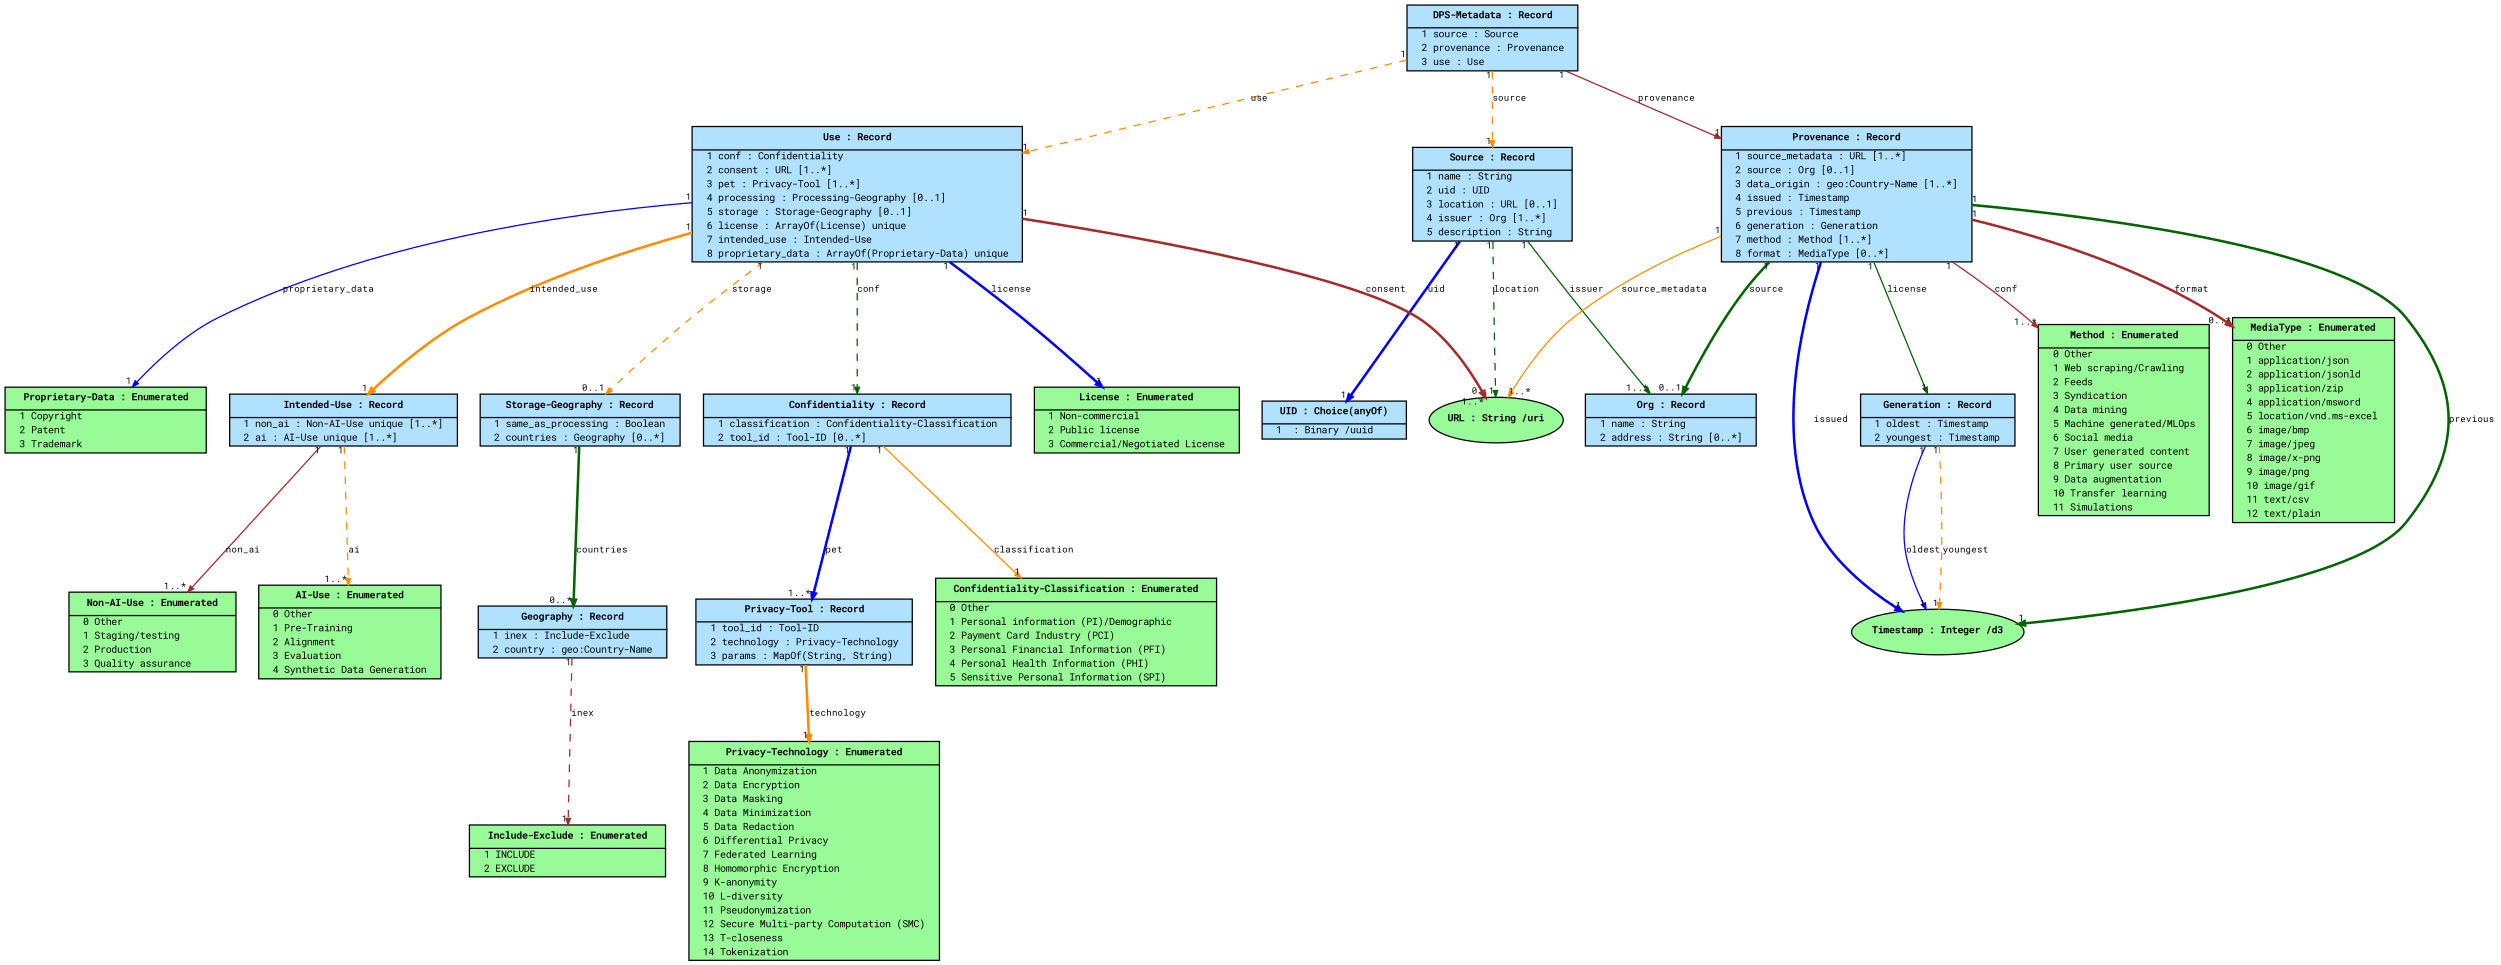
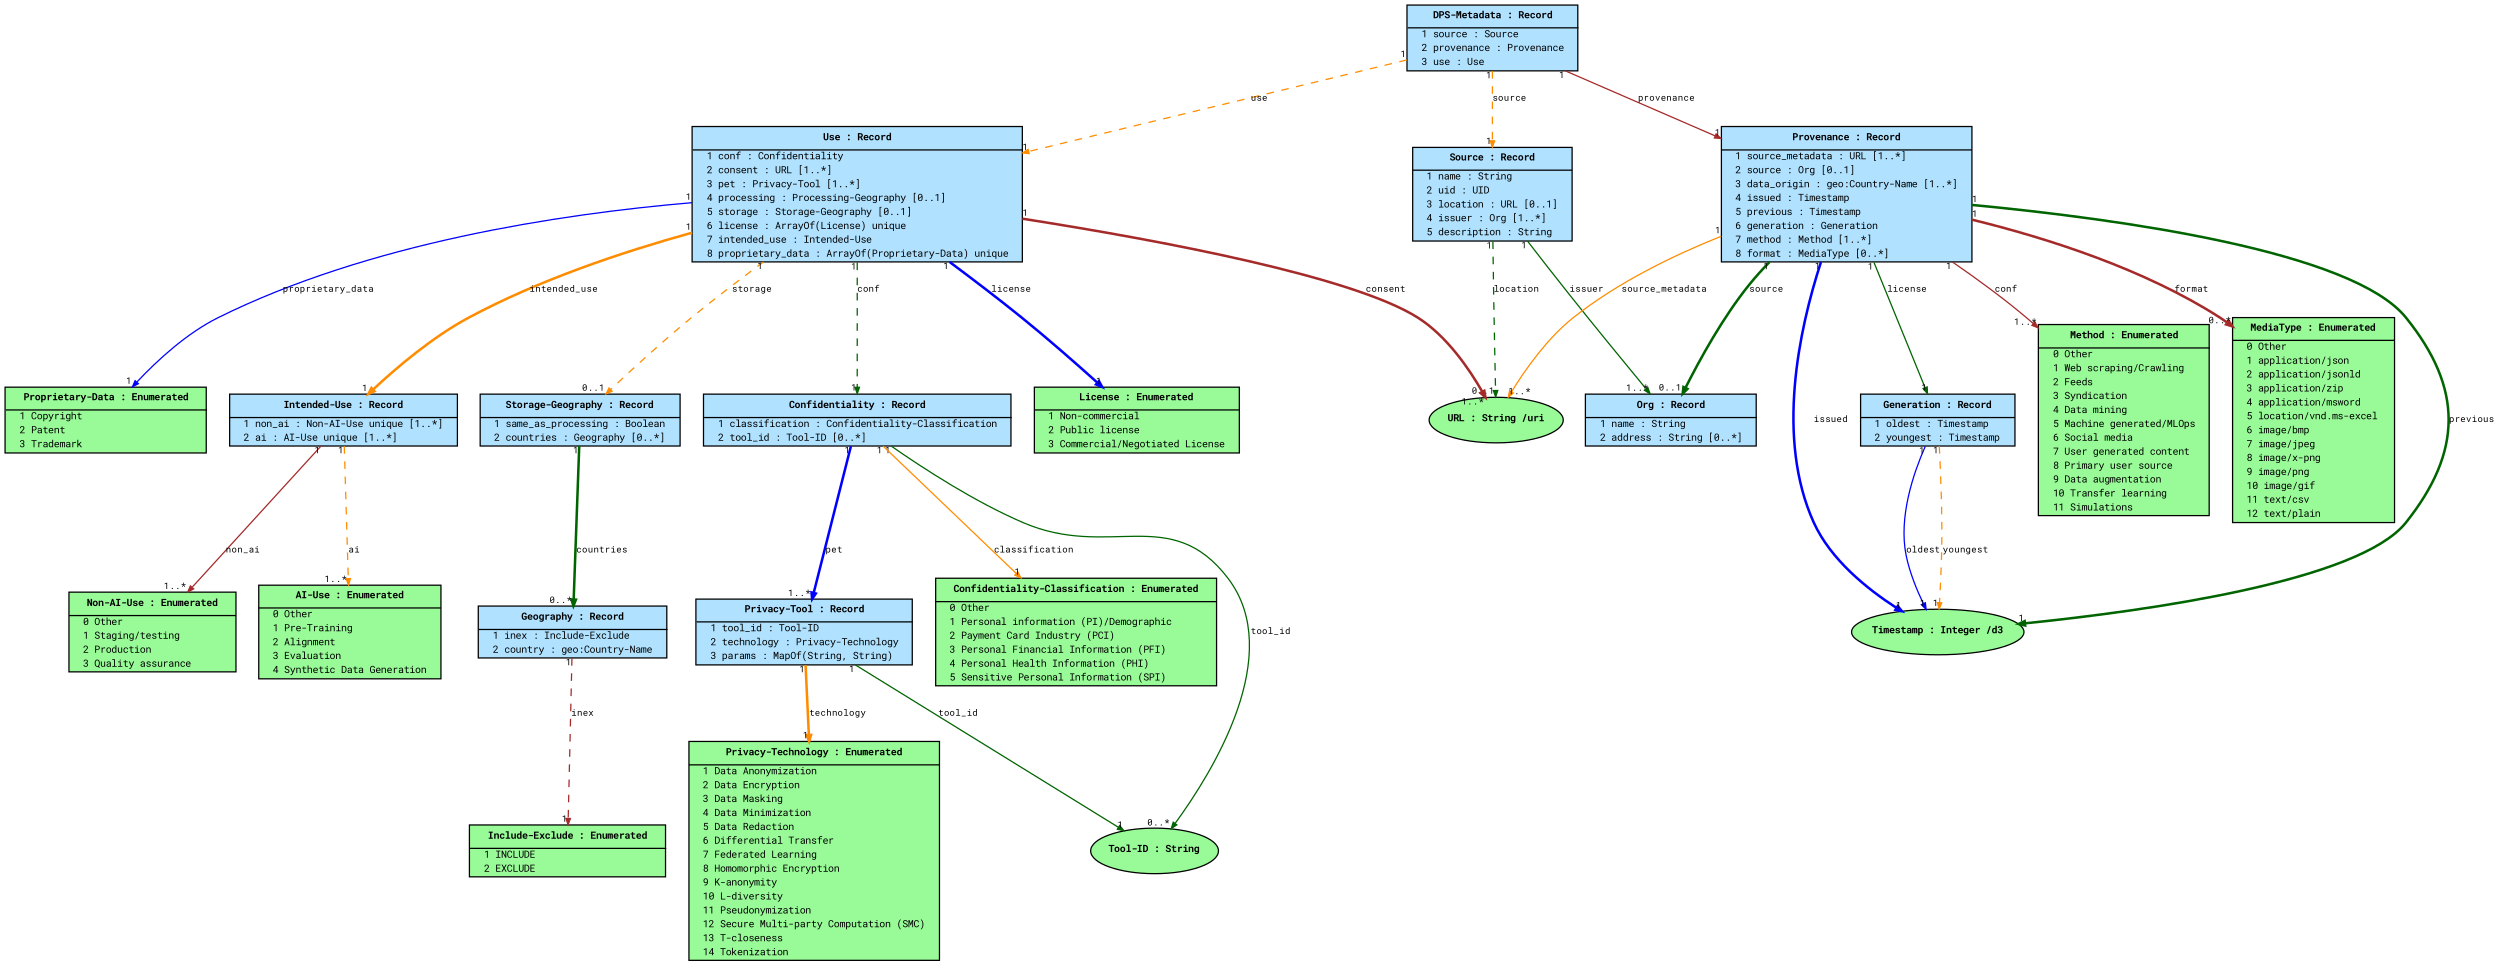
(1334, 420) -> none
(766, 841) -> (769, 841)
none -> (1155, 851)
